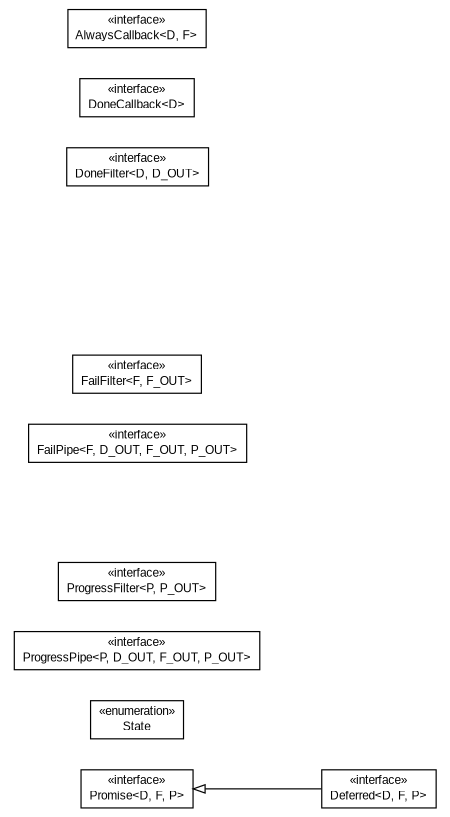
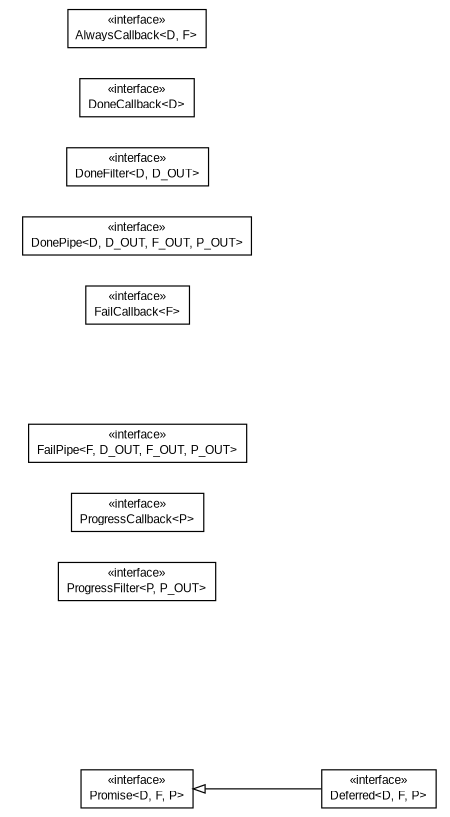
none -> (137, 236)
none -> (137, 305)
(137, 374) -> none
none -> (137, 512)
(137, 651) -> none
(137, 720) -> none
